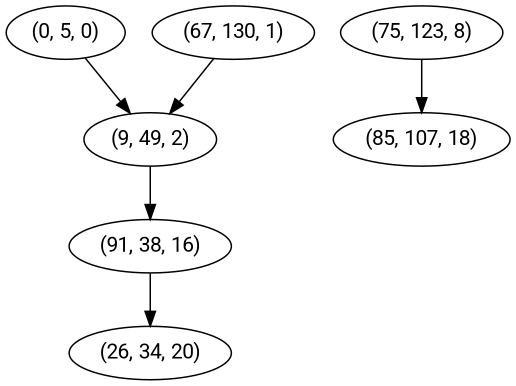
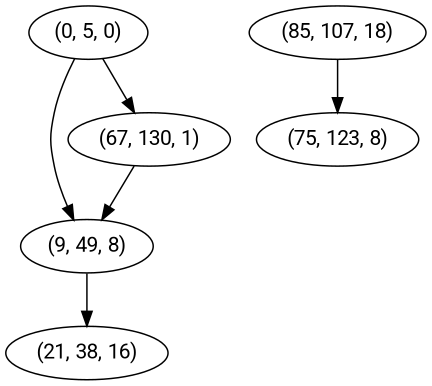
none -> (115, 79)
(422, 79) -> (338, 79)
(150, 139) -> (87, 246)
(150, 246) -> (87, 353)
(150, 353) -> none
